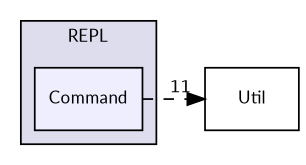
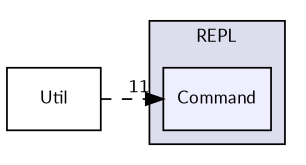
(167, 99) -> (123, 99)
